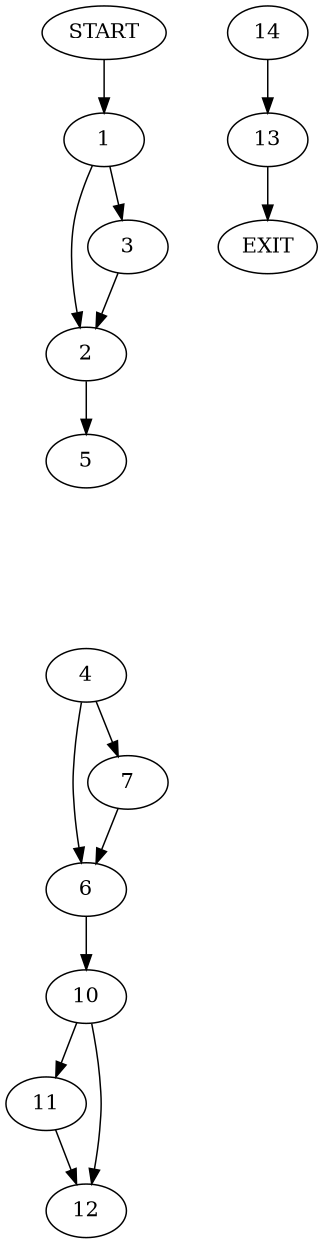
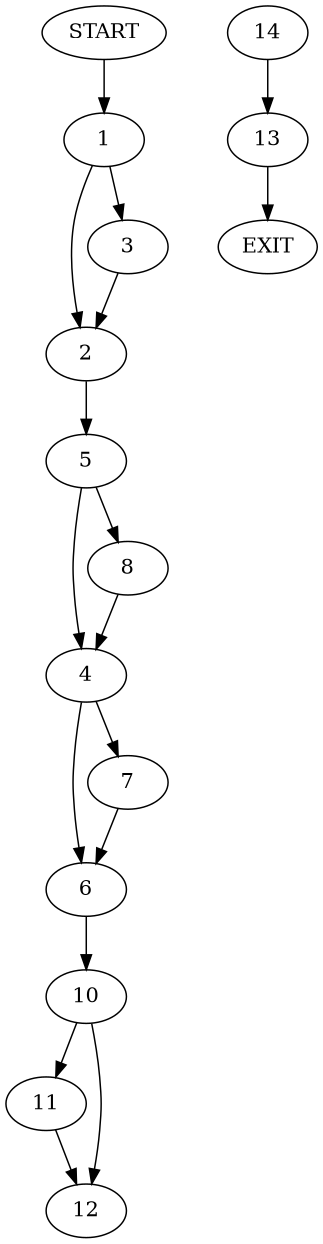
none -> (73, 561)
none -> (128, 568)
